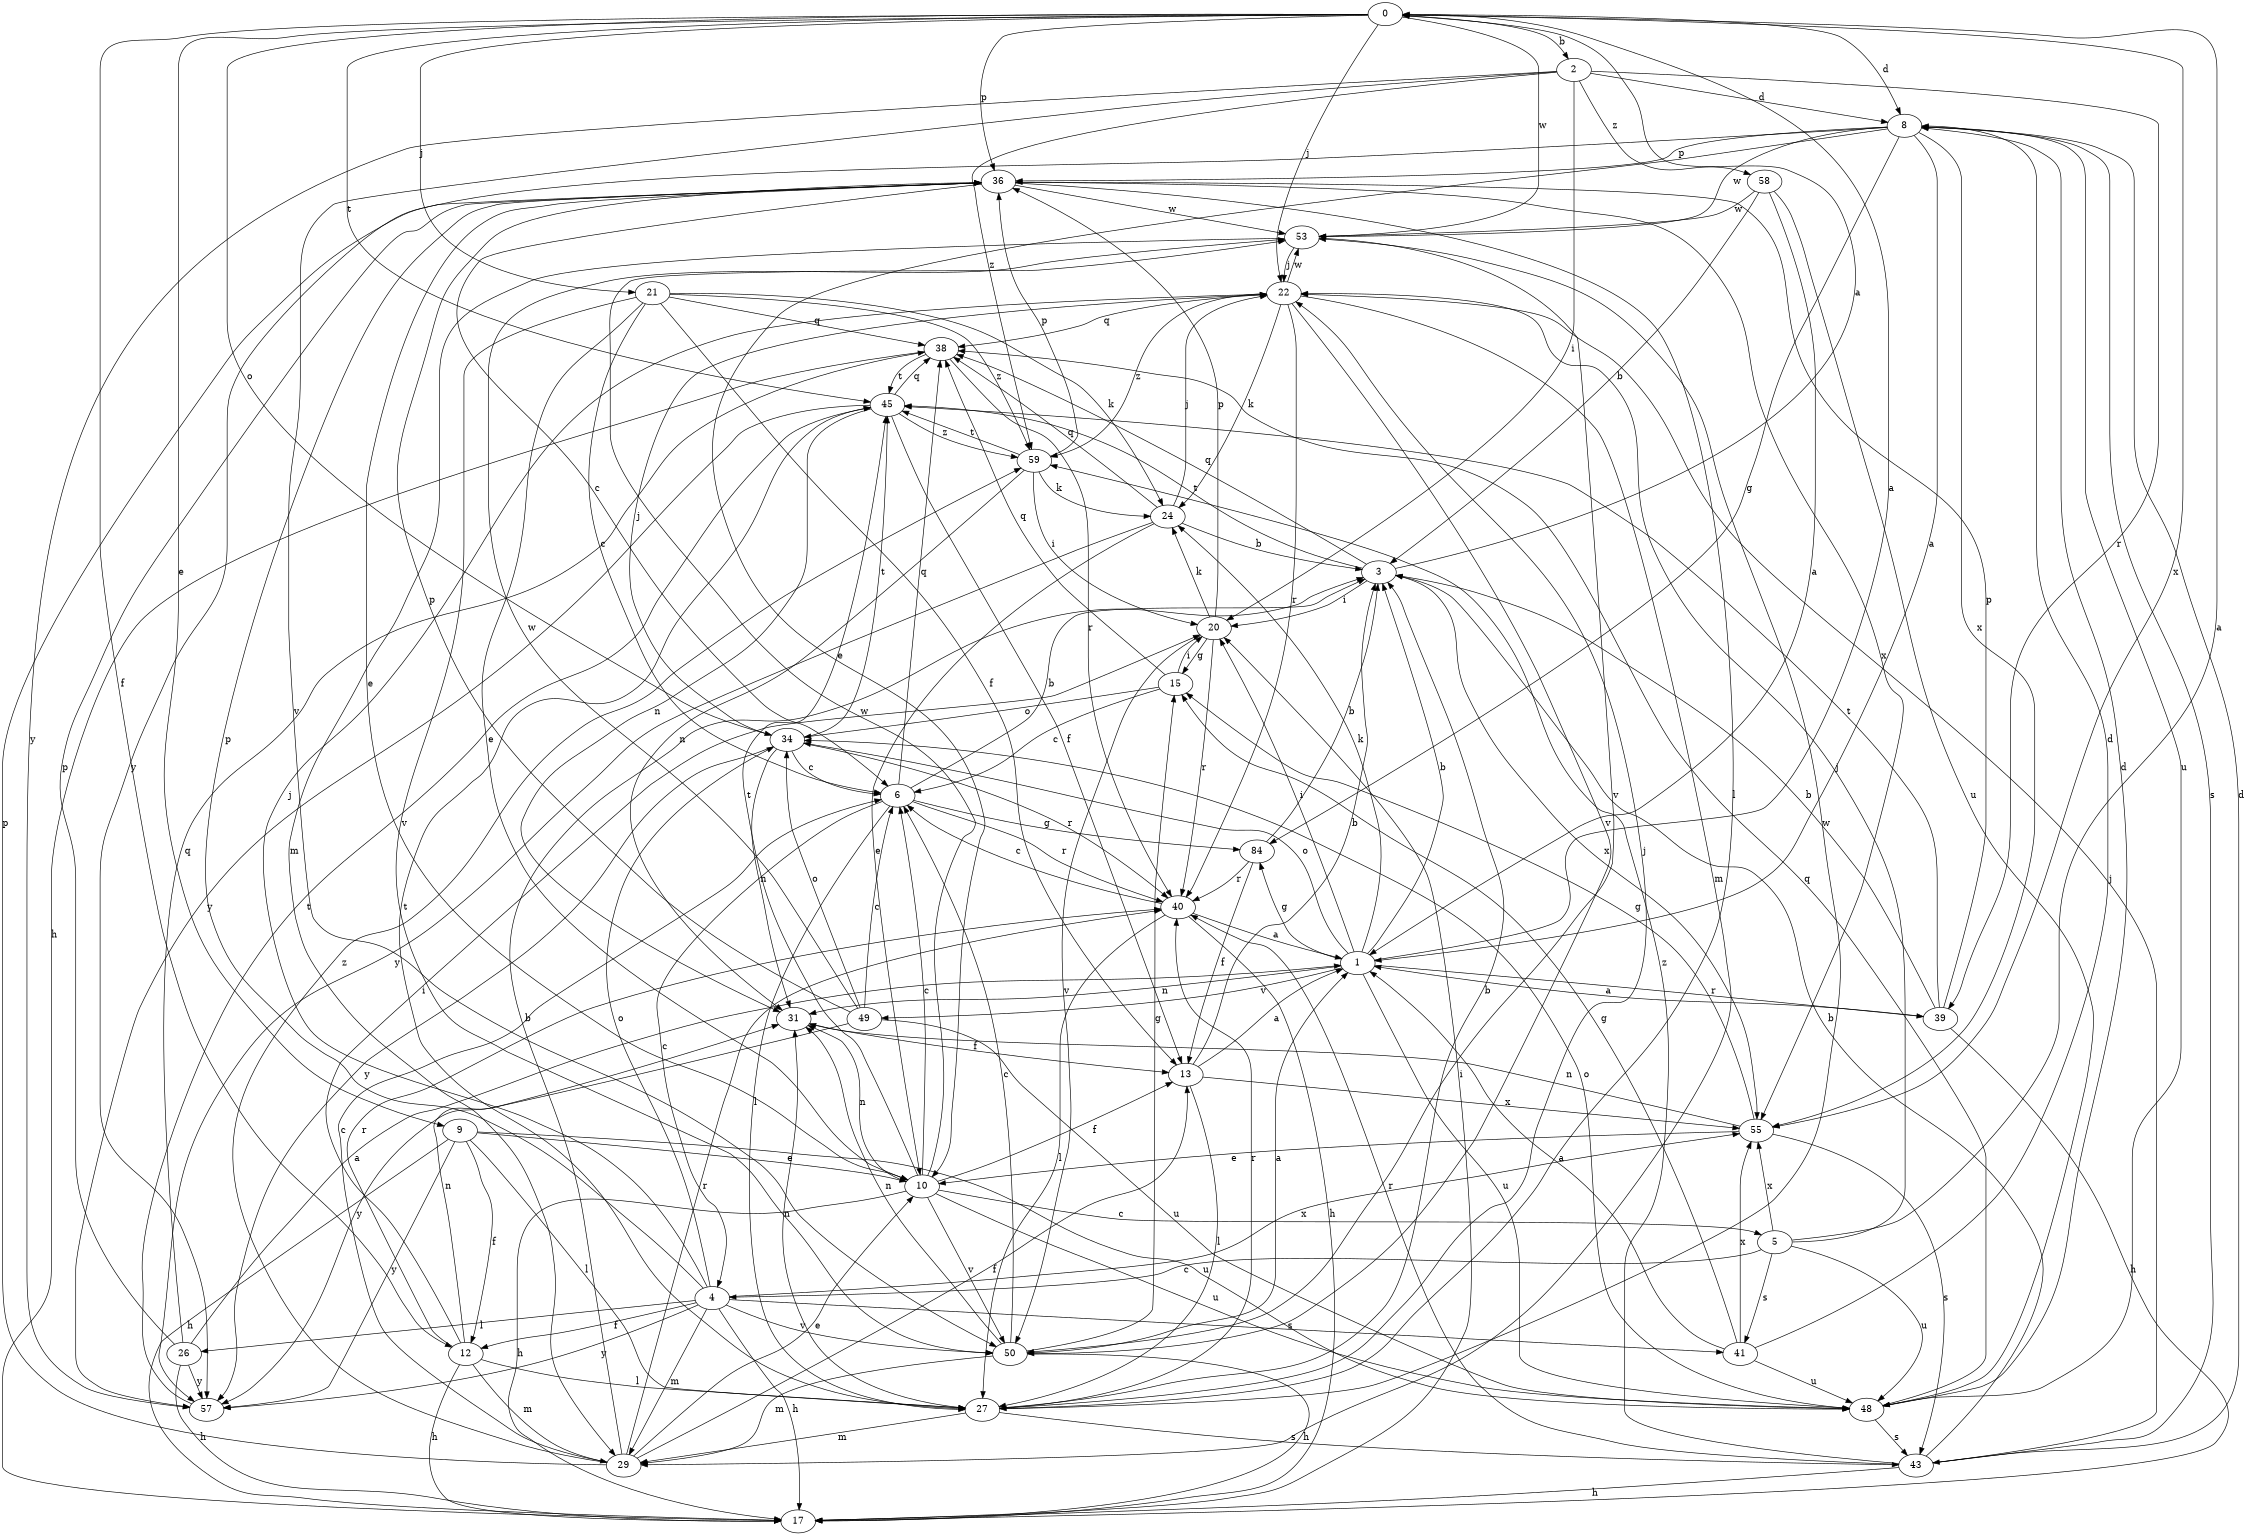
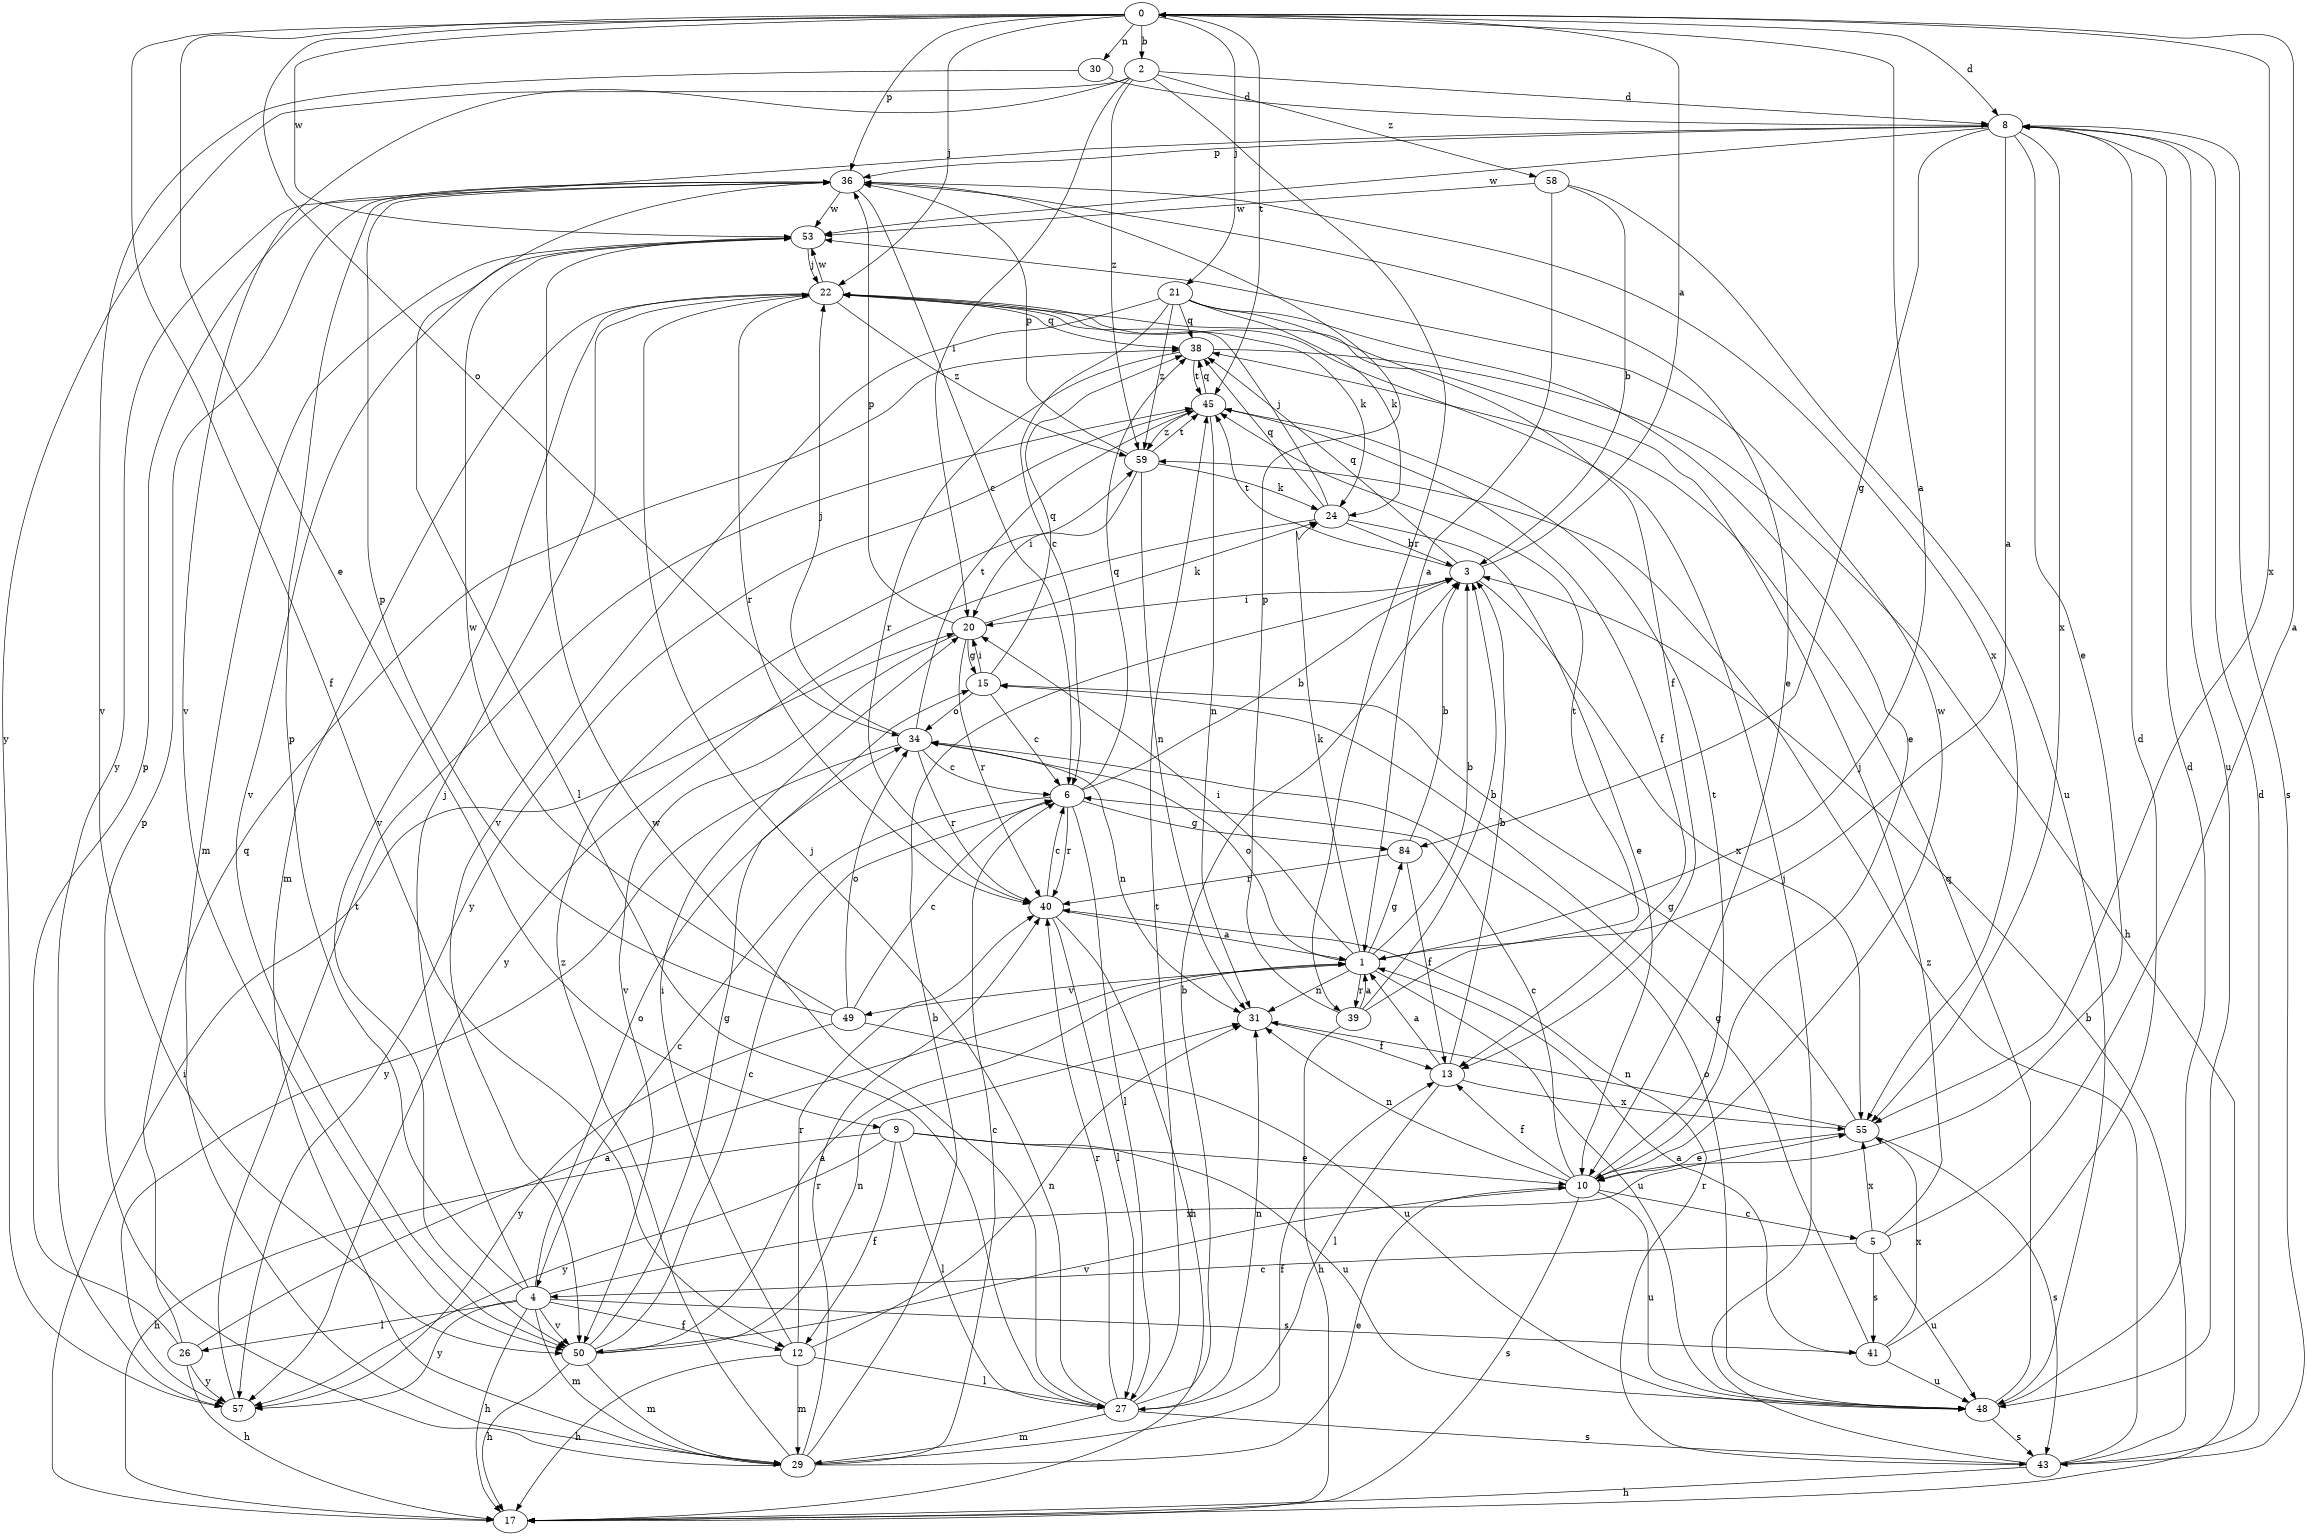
none -> (1096, 70)
(520, 1354) -> (1508, 1354)
